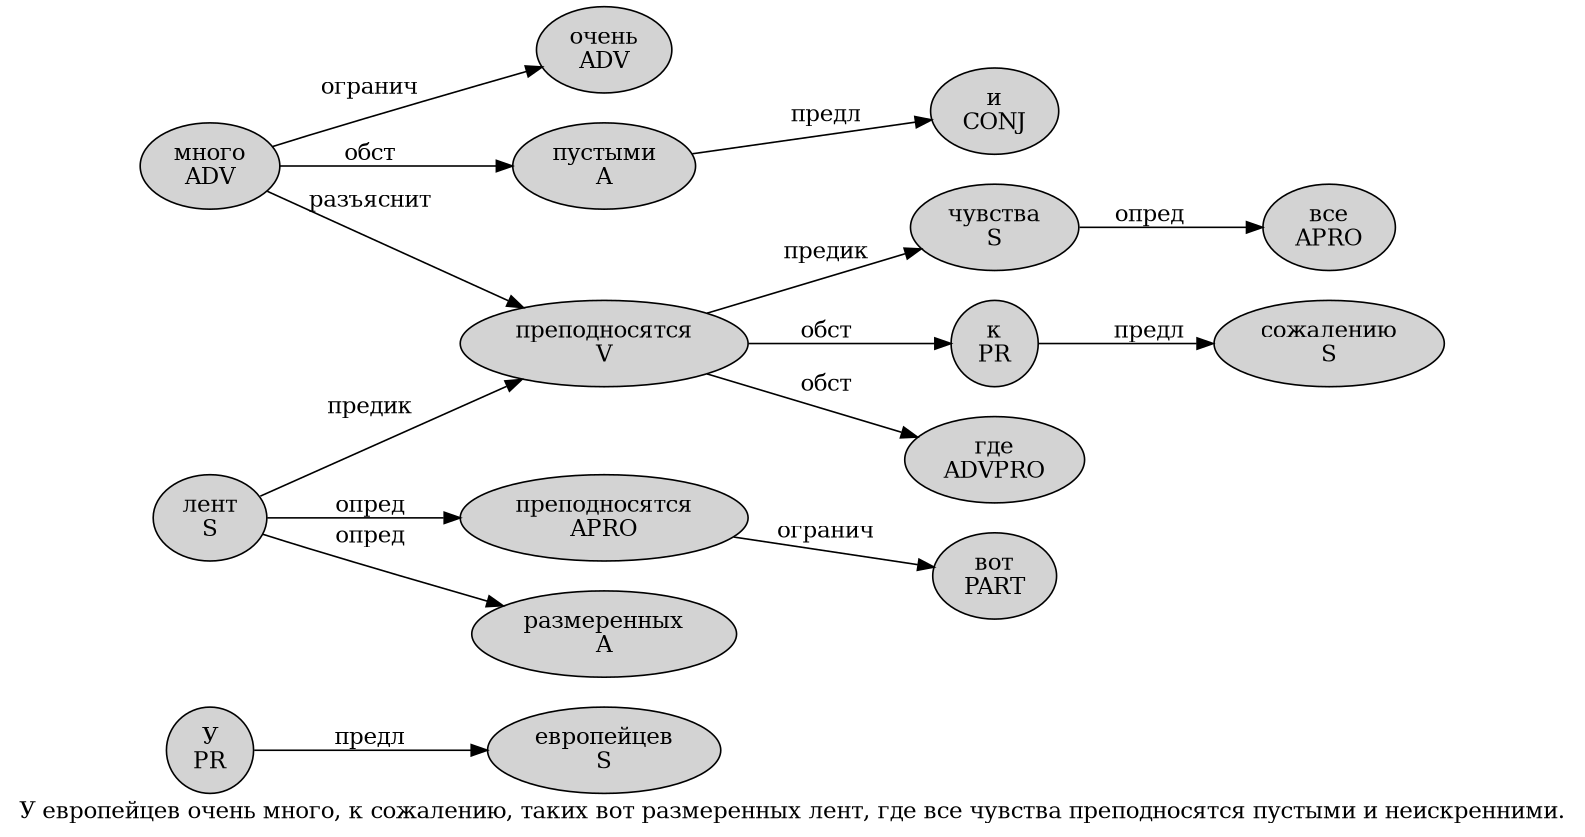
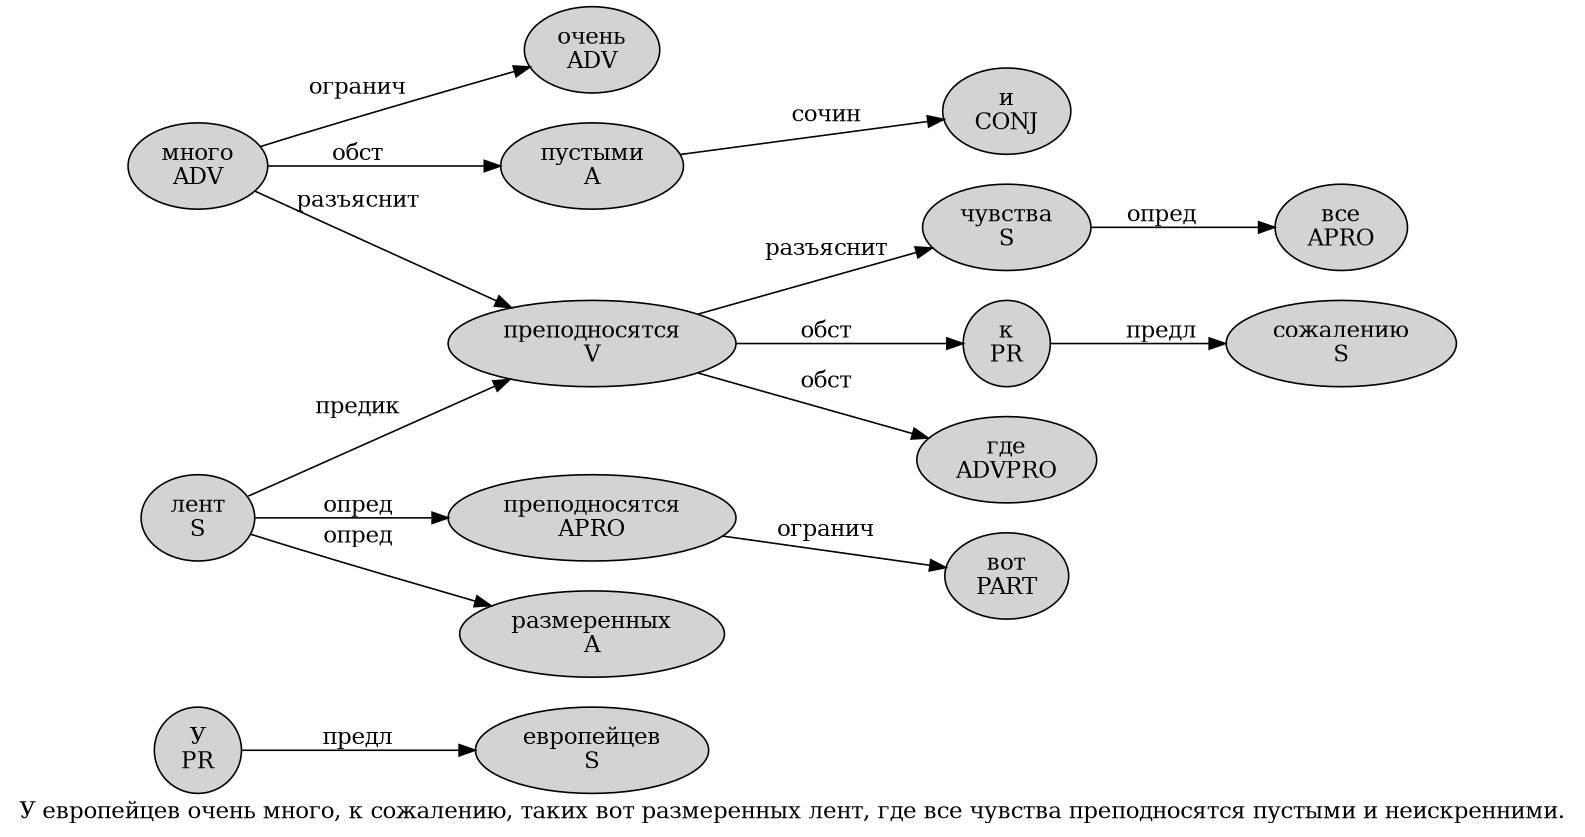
(826, 115) -> (826, 115)
(826, 252) -> (826, 249)
